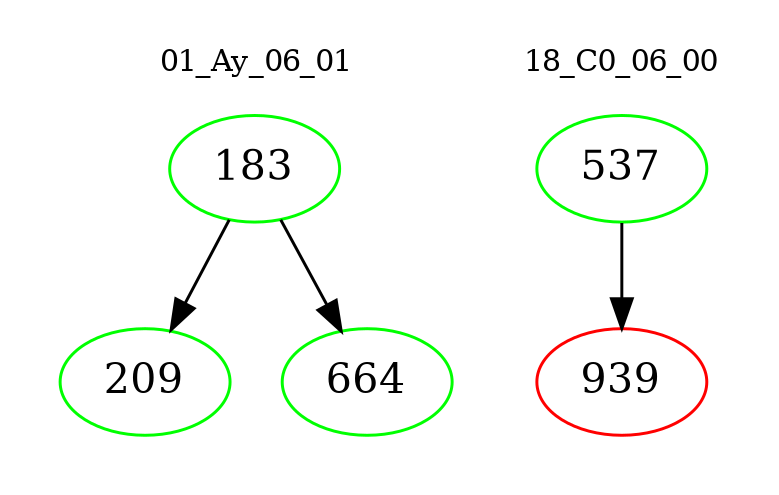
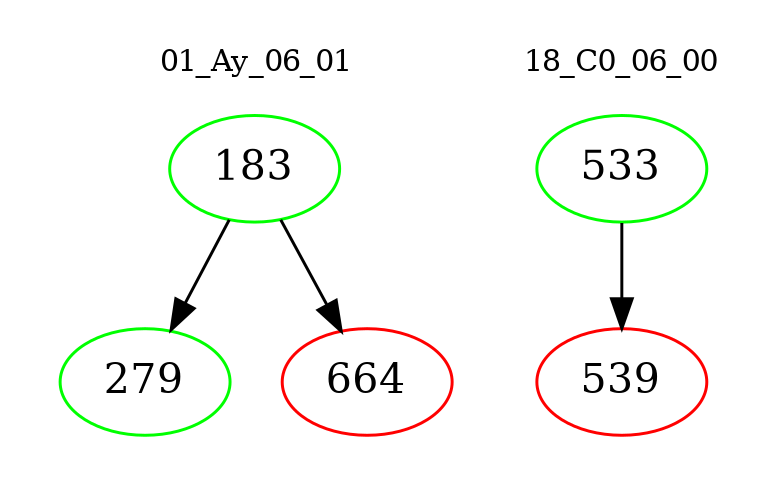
(622, 169) -> (622, 169)
(145, 382) -> (145, 382)
(367, 382) -> (367, 382)
(622, 382) -> (622, 382)
